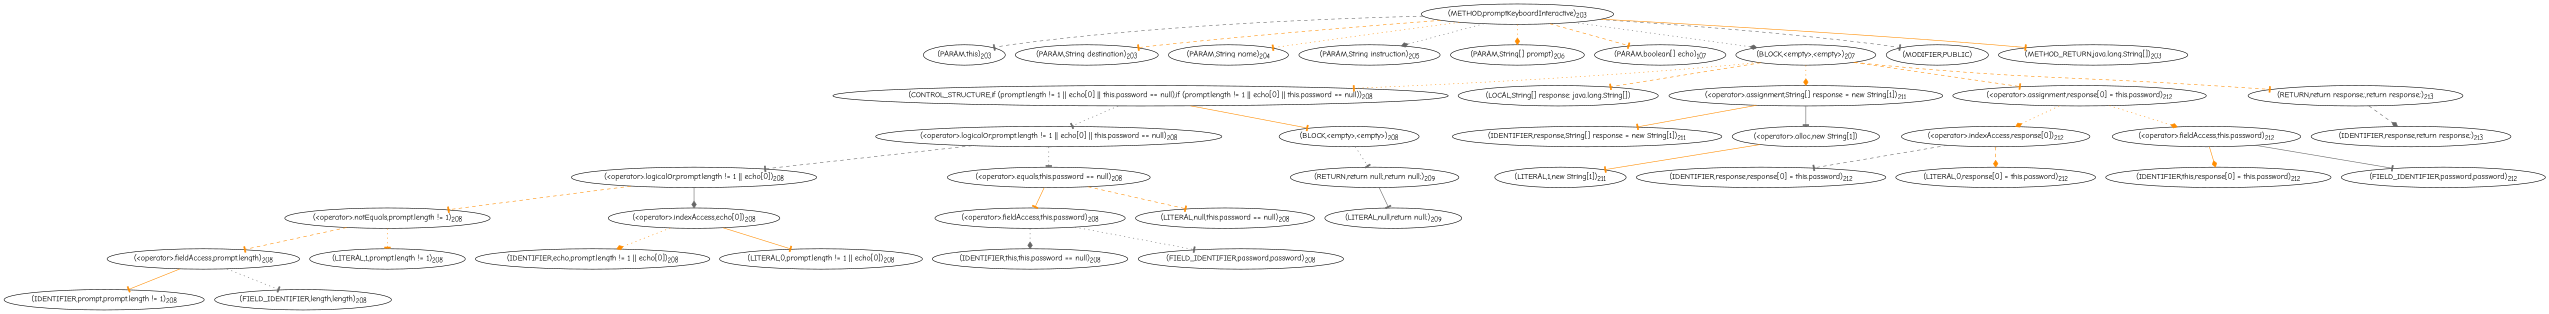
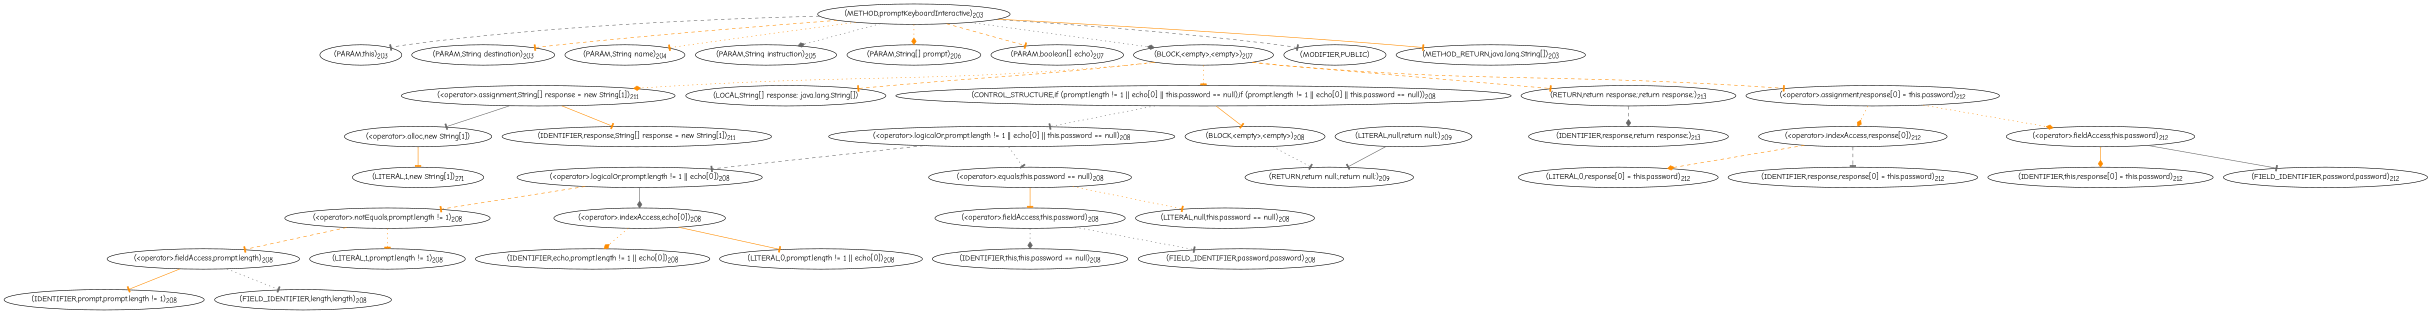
(1701, 54) -> (1098, 54)
(1602, 177) -> (459, 177)
(1383, 196) -> (1368, 156)
(1136, 198) -> (1127, 198)
